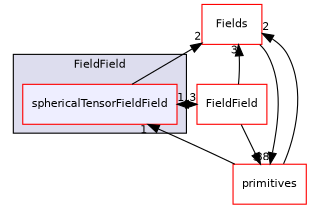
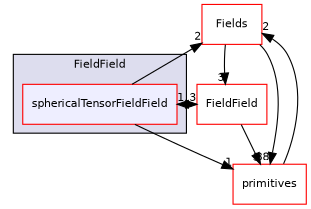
(239, 70) -> (225, 59)
(197, 146) -> (179, 145)
